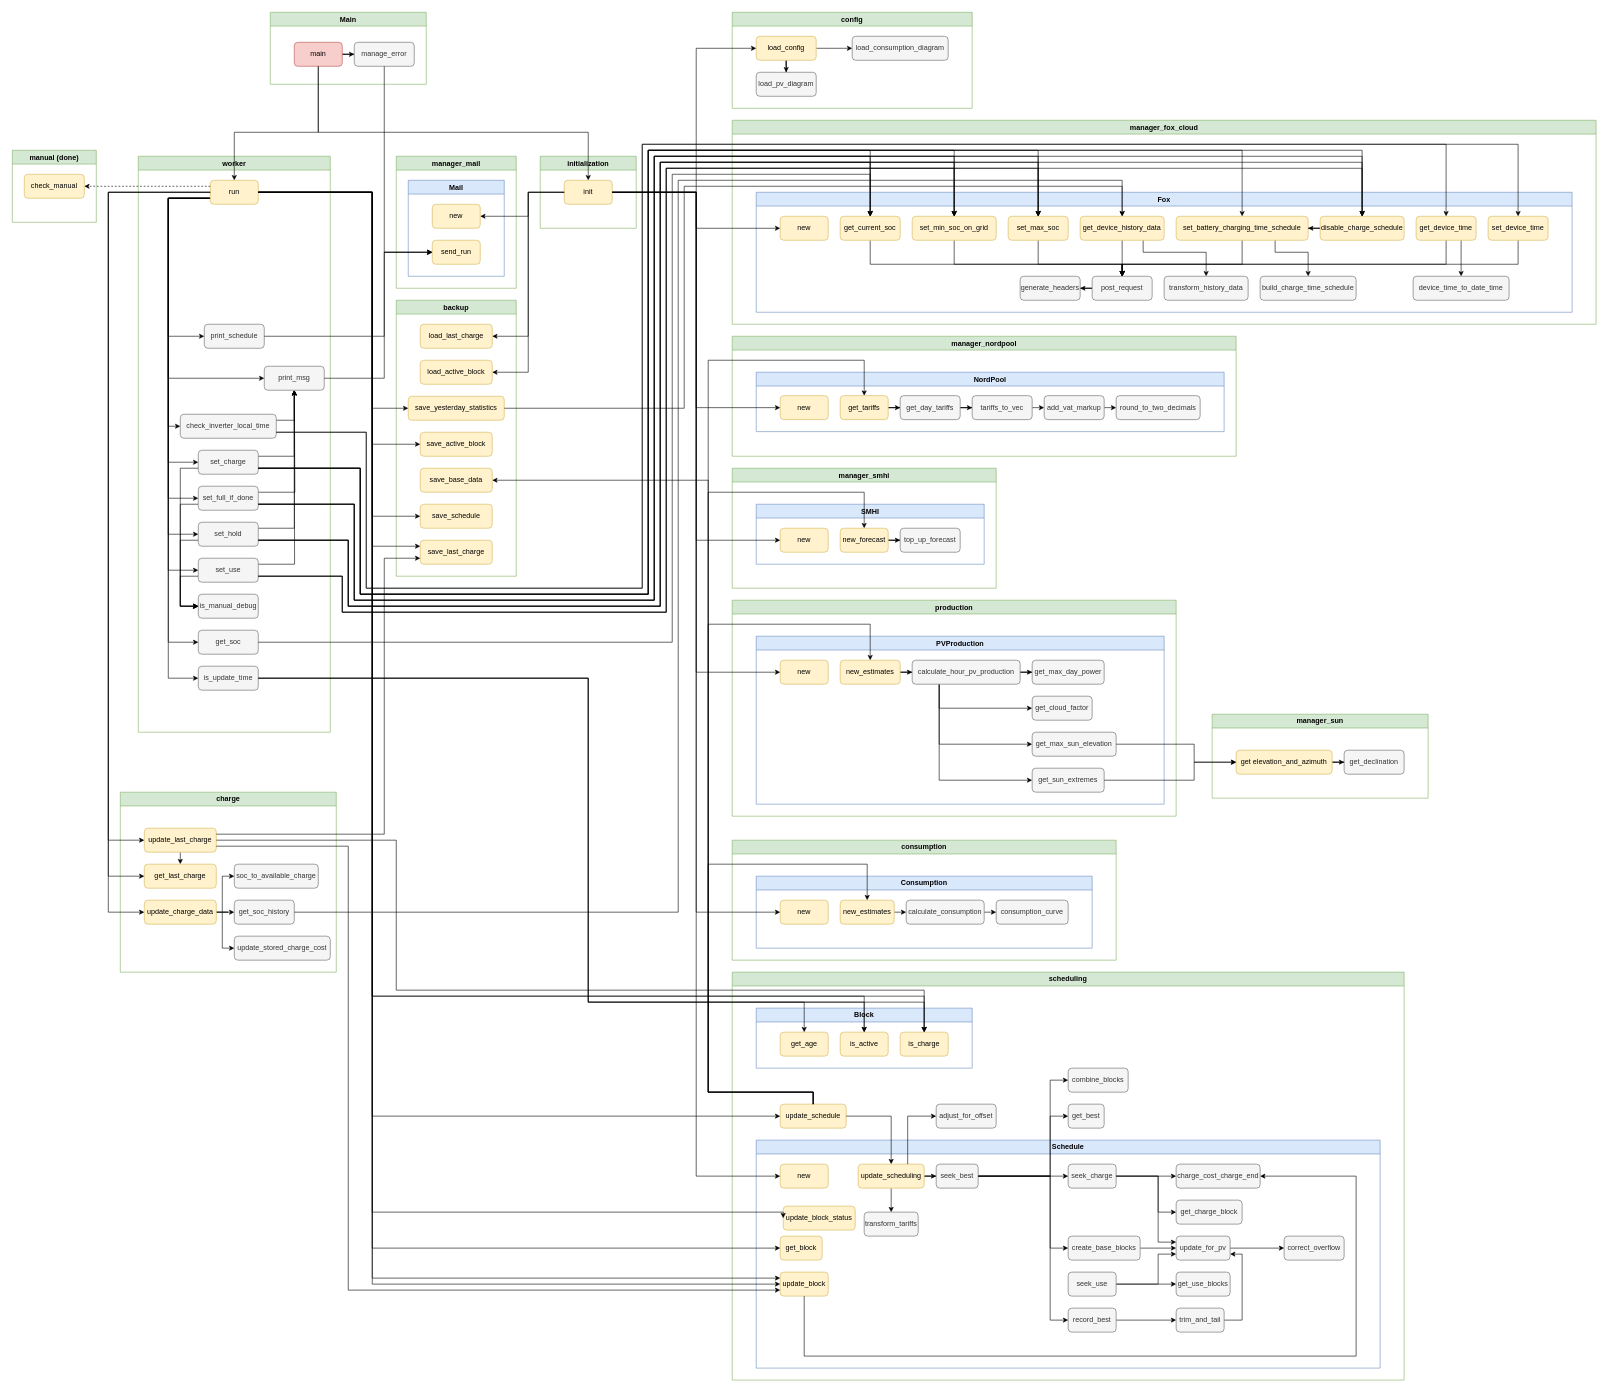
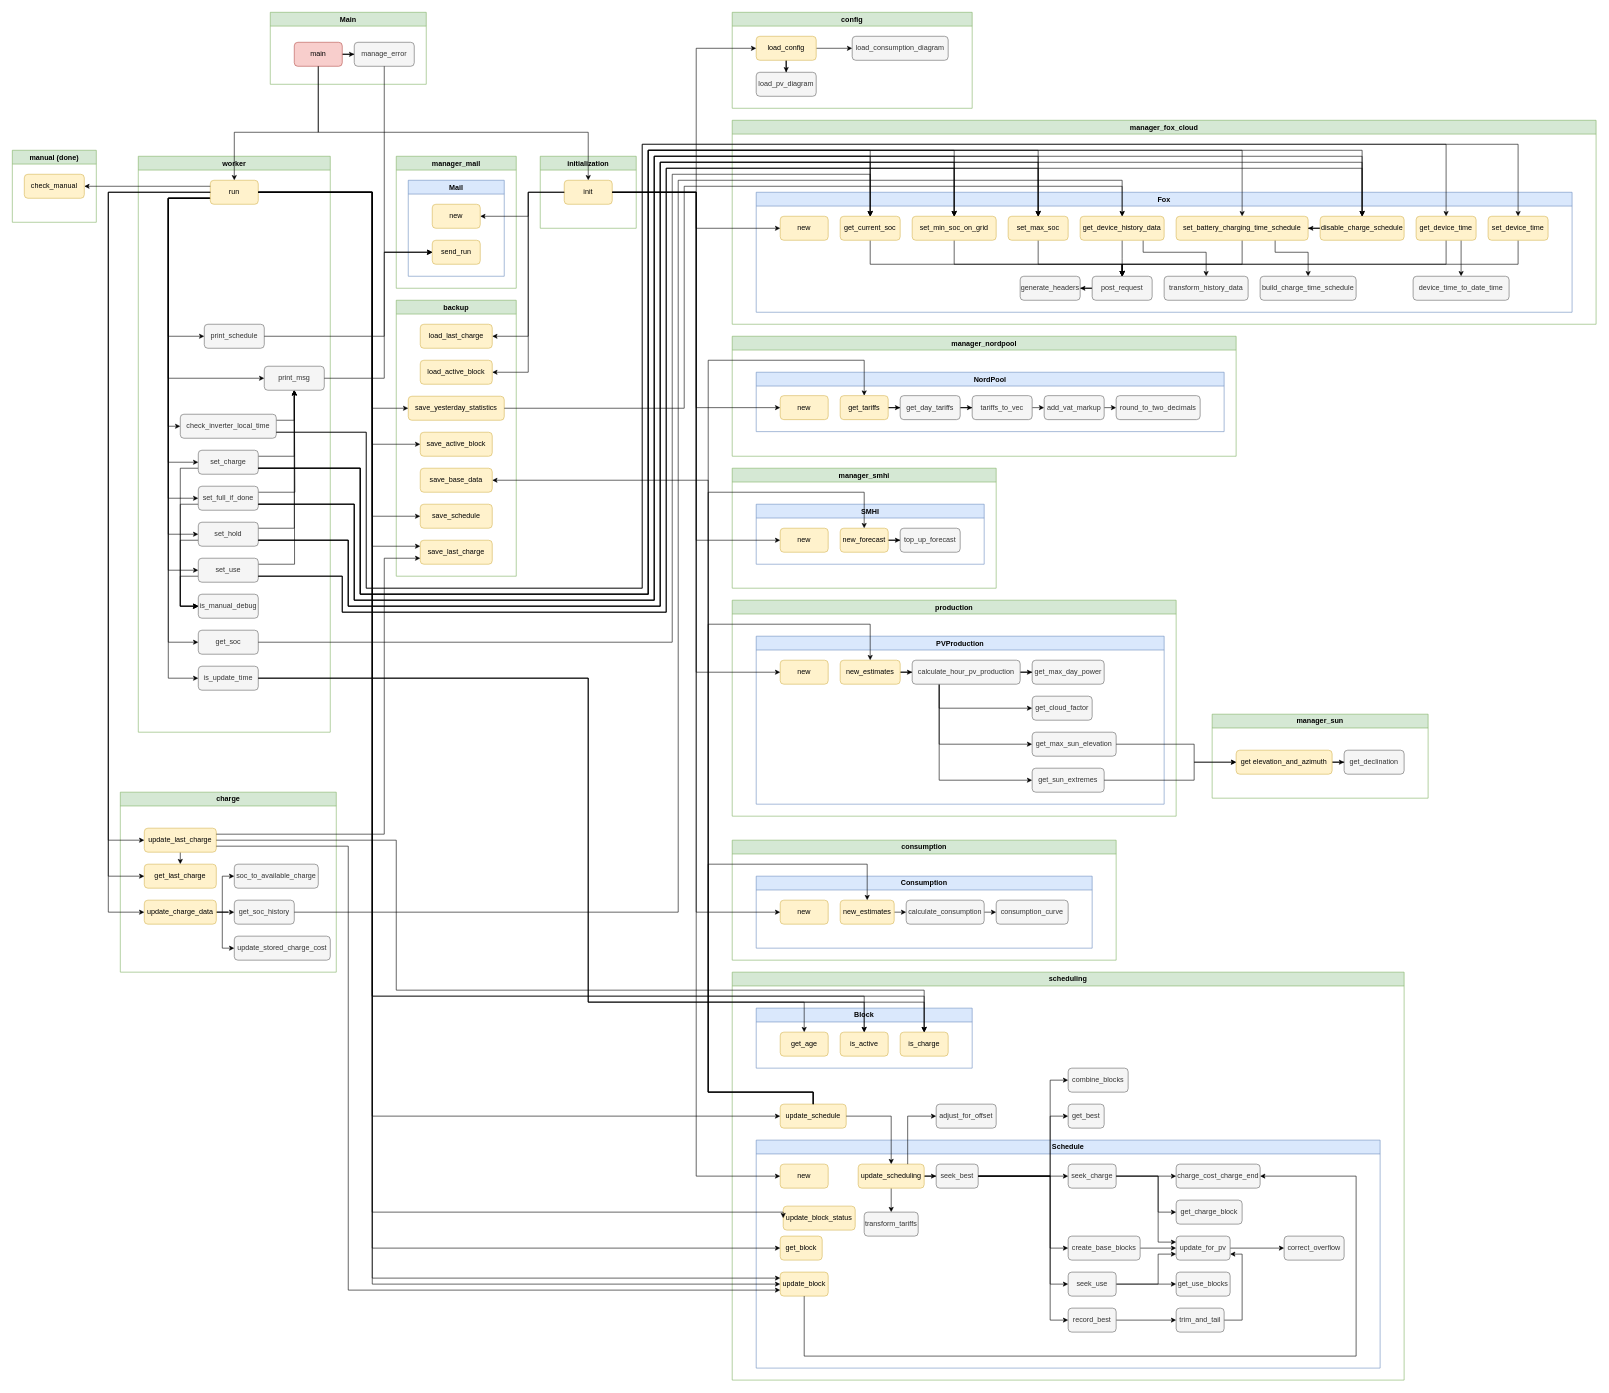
(149, 186) -> (149, 186)
none -> (1062, 1284)
